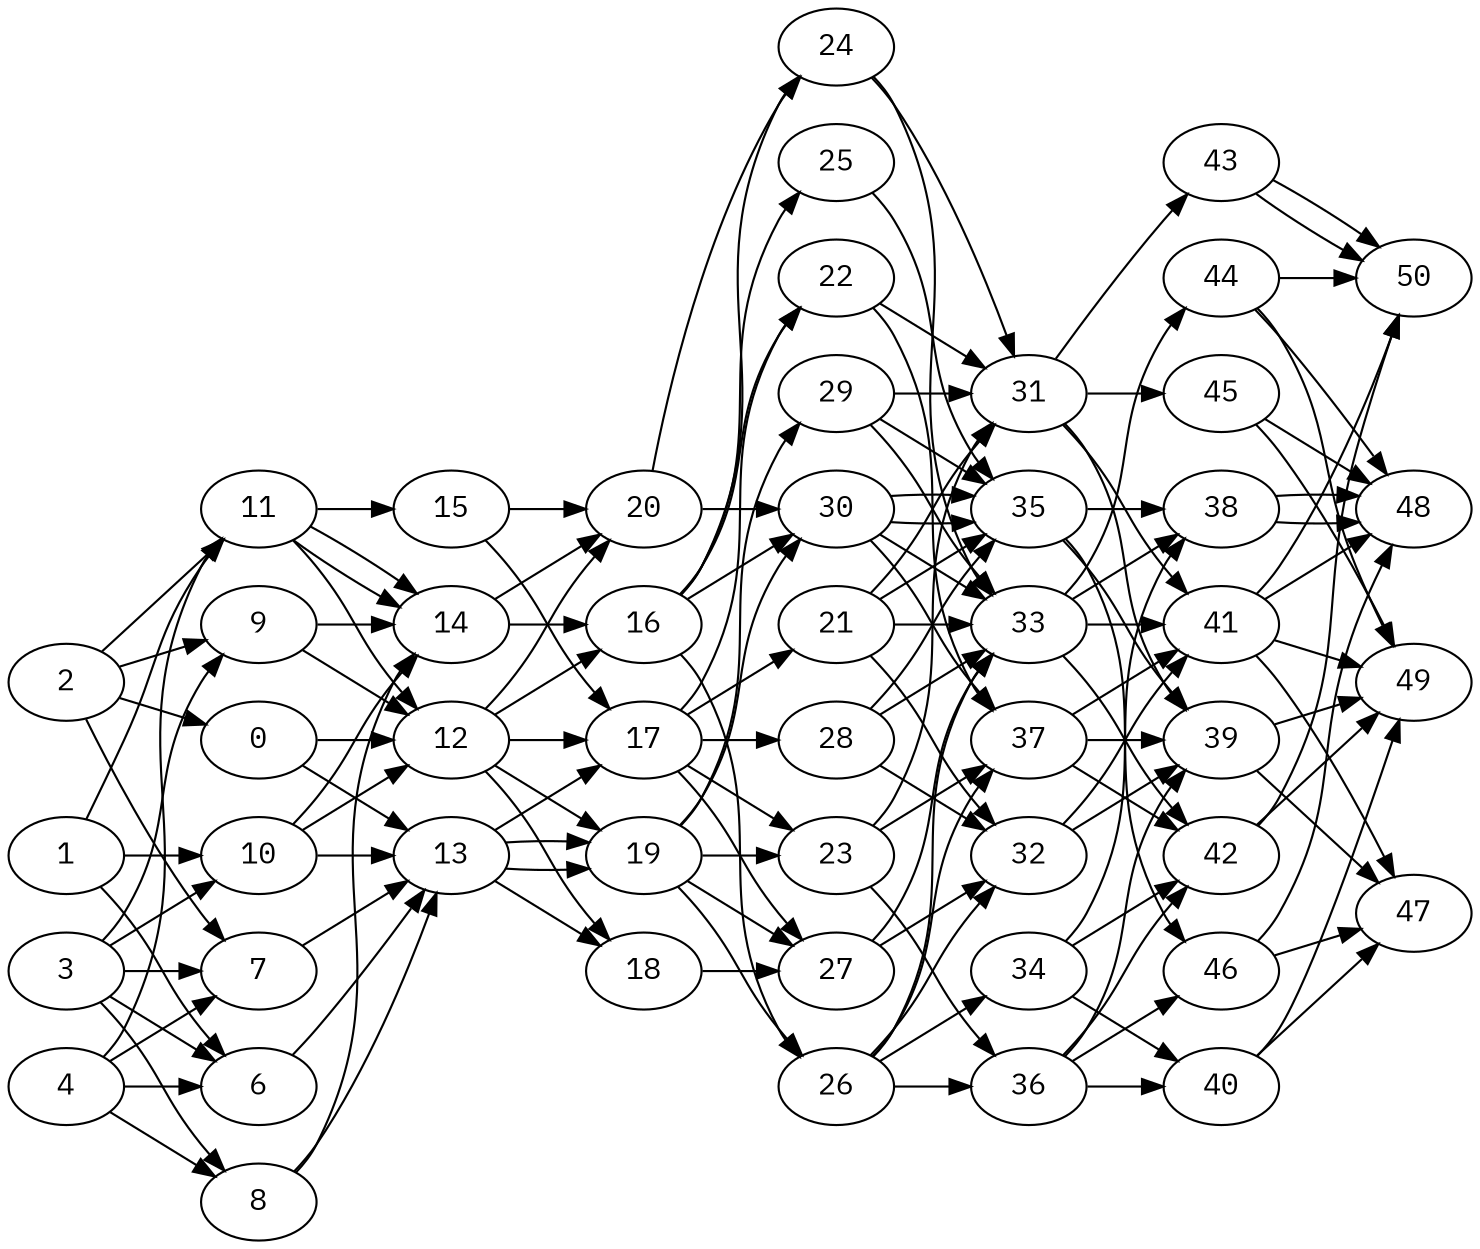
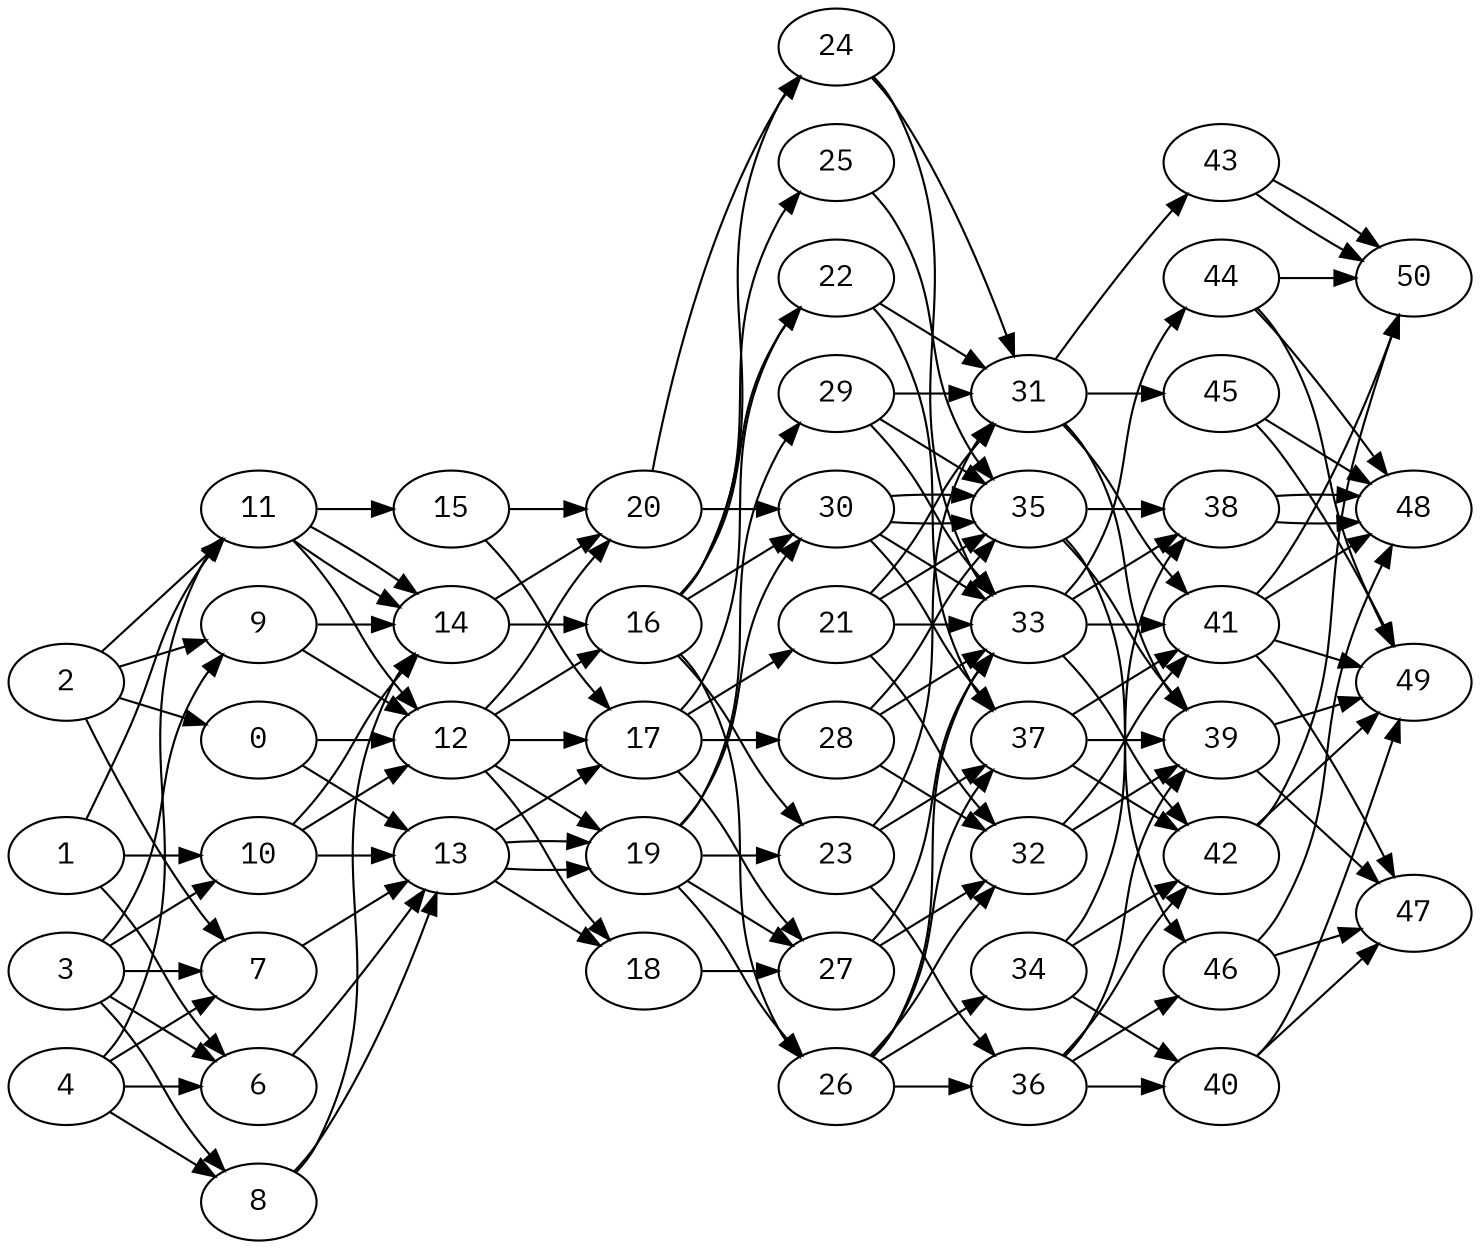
(722, 787) -> (749, 755)
